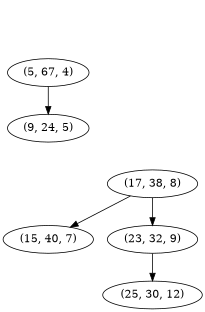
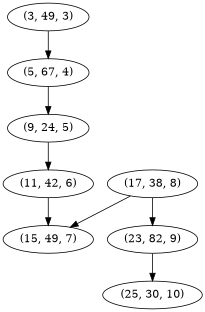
none -> (48, 17)
none -> (48, 184)
(48, 239) -> (48, 239)
(153, 239) -> (153, 239)
(153, 295) -> (153, 295)
